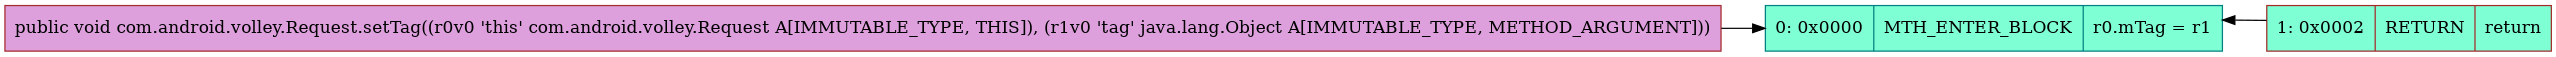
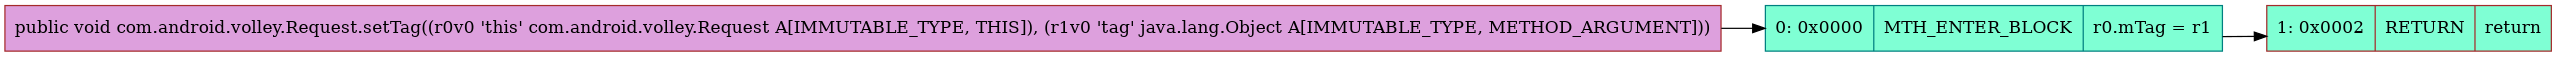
(2251, 20) -> (2238, 37)
